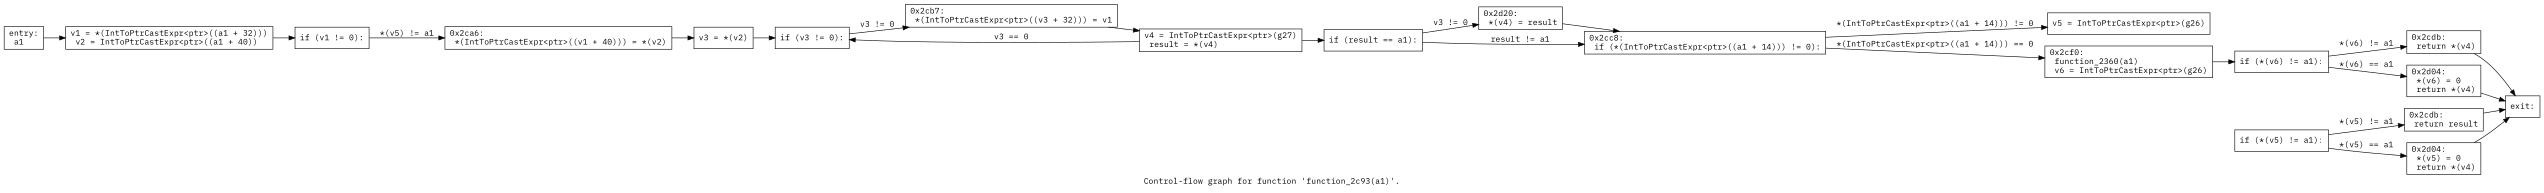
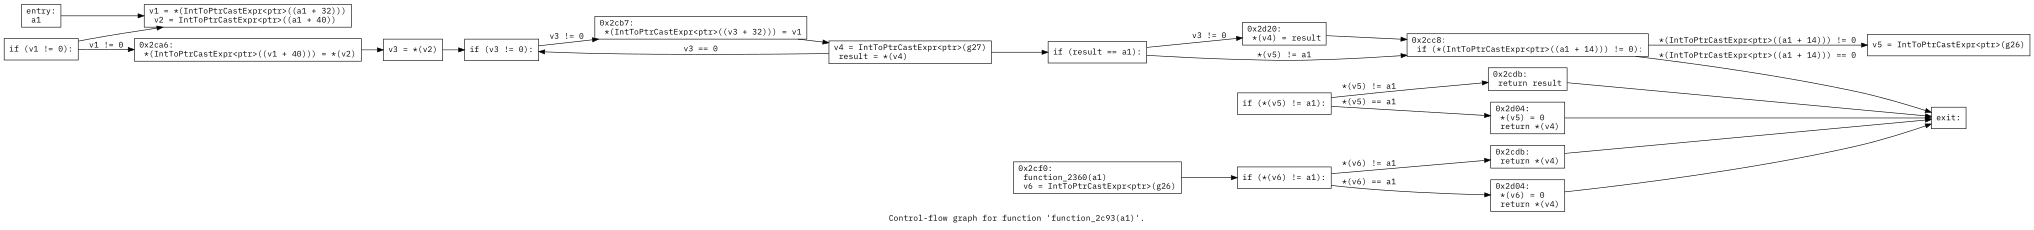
(407, 33) -> (106, 45)
(281, 38) -> (118, 34)
(1521, 39) -> (1284, 55)
(1932, 53) -> (1782, 77)
